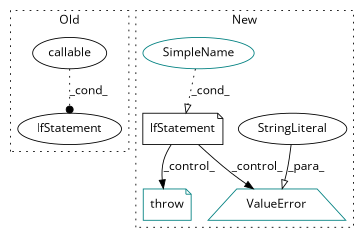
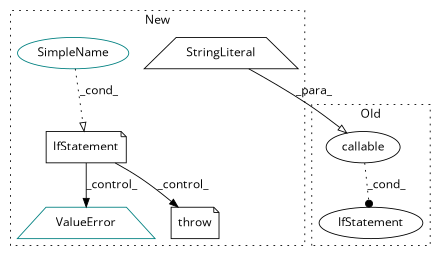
(293, 129) -> (221, 53)
(289, 163) -> (296, 96)
(167, 205) -> (195, 223)
